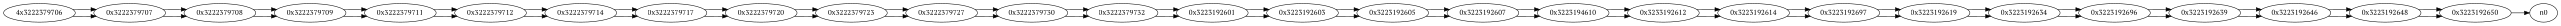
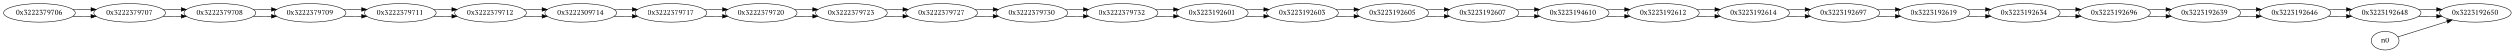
(39, 13) -> (39, 13)
(581, 13) -> (581, 13)
(1663, 13) -> (1663, 13)
(2518, 13) -> (2423, 29)
